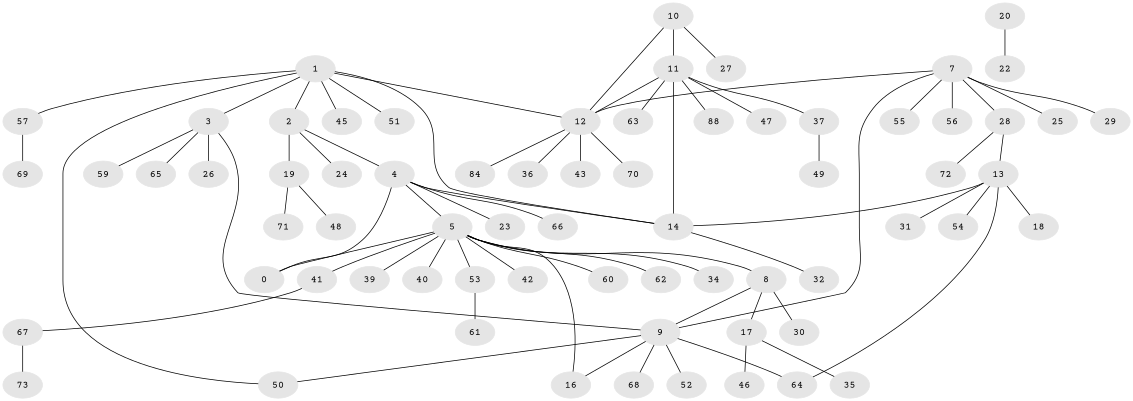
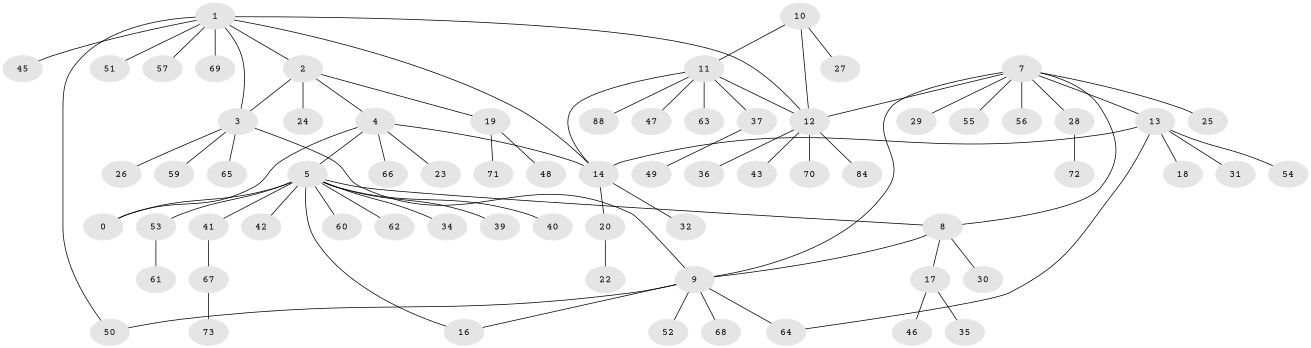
none -> (271, 95)
(23, 148) -> (215, 43)
(1002, 148) -> (1099, 98)
none -> (1104, 182)
none -> (602, 198)
